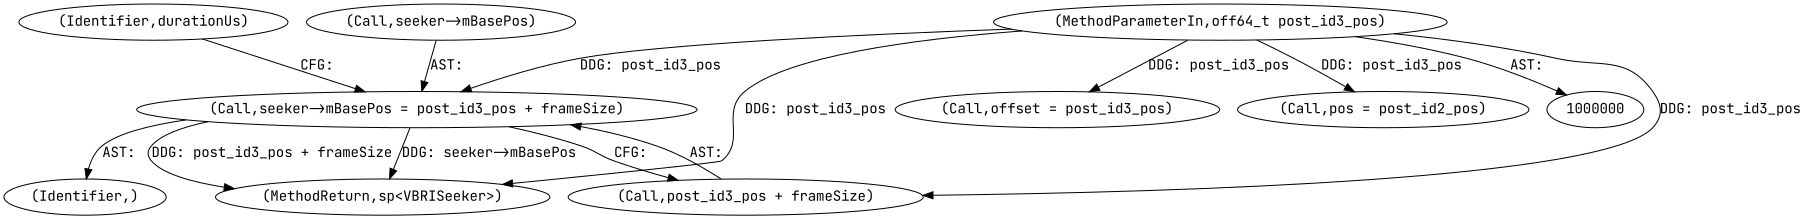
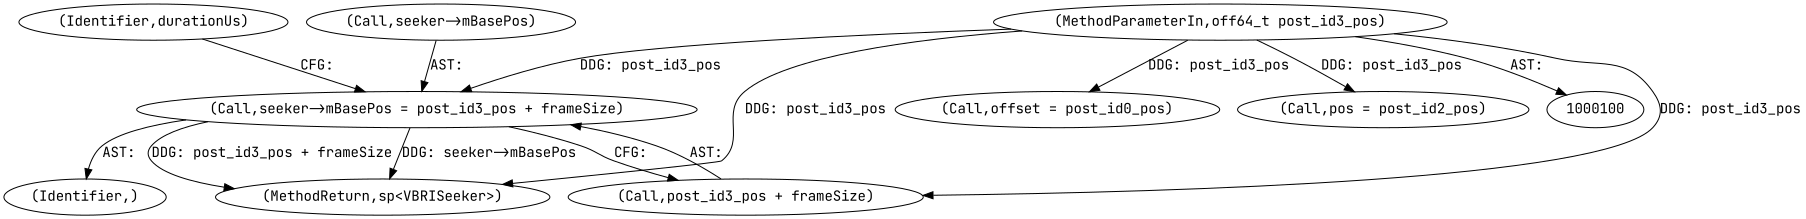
(1057, 110) -> (1057, 110)
(1595, 110) -> (1595, 110)
